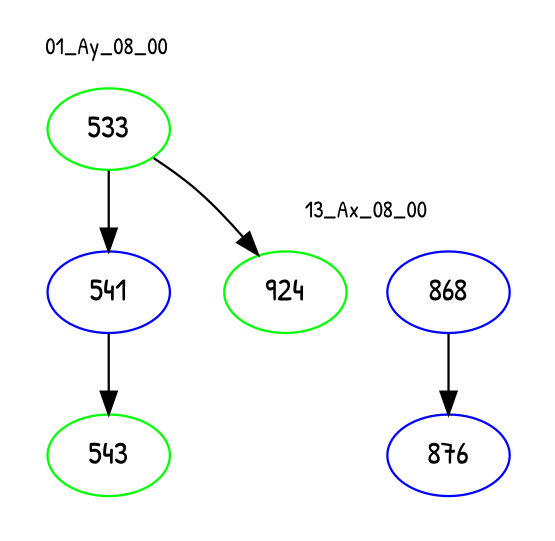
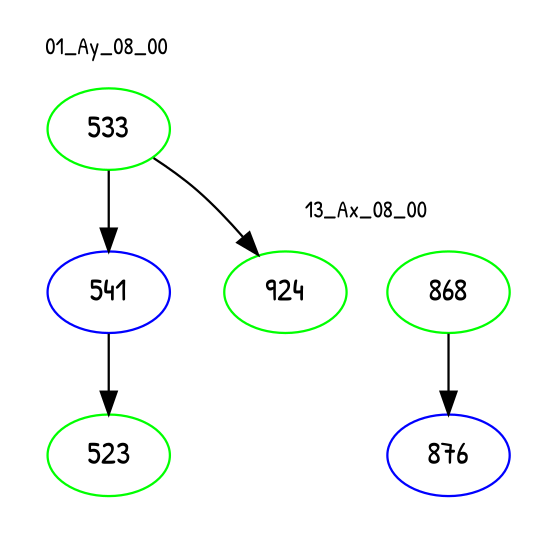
(449, 292) -> (449, 292)
(109, 455) -> (109, 455)
